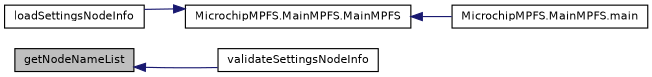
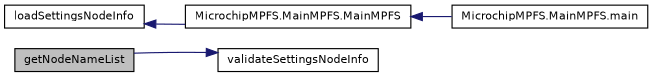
(159, 9) -> (171, 24)
(182, 68) -> (170, 52)
